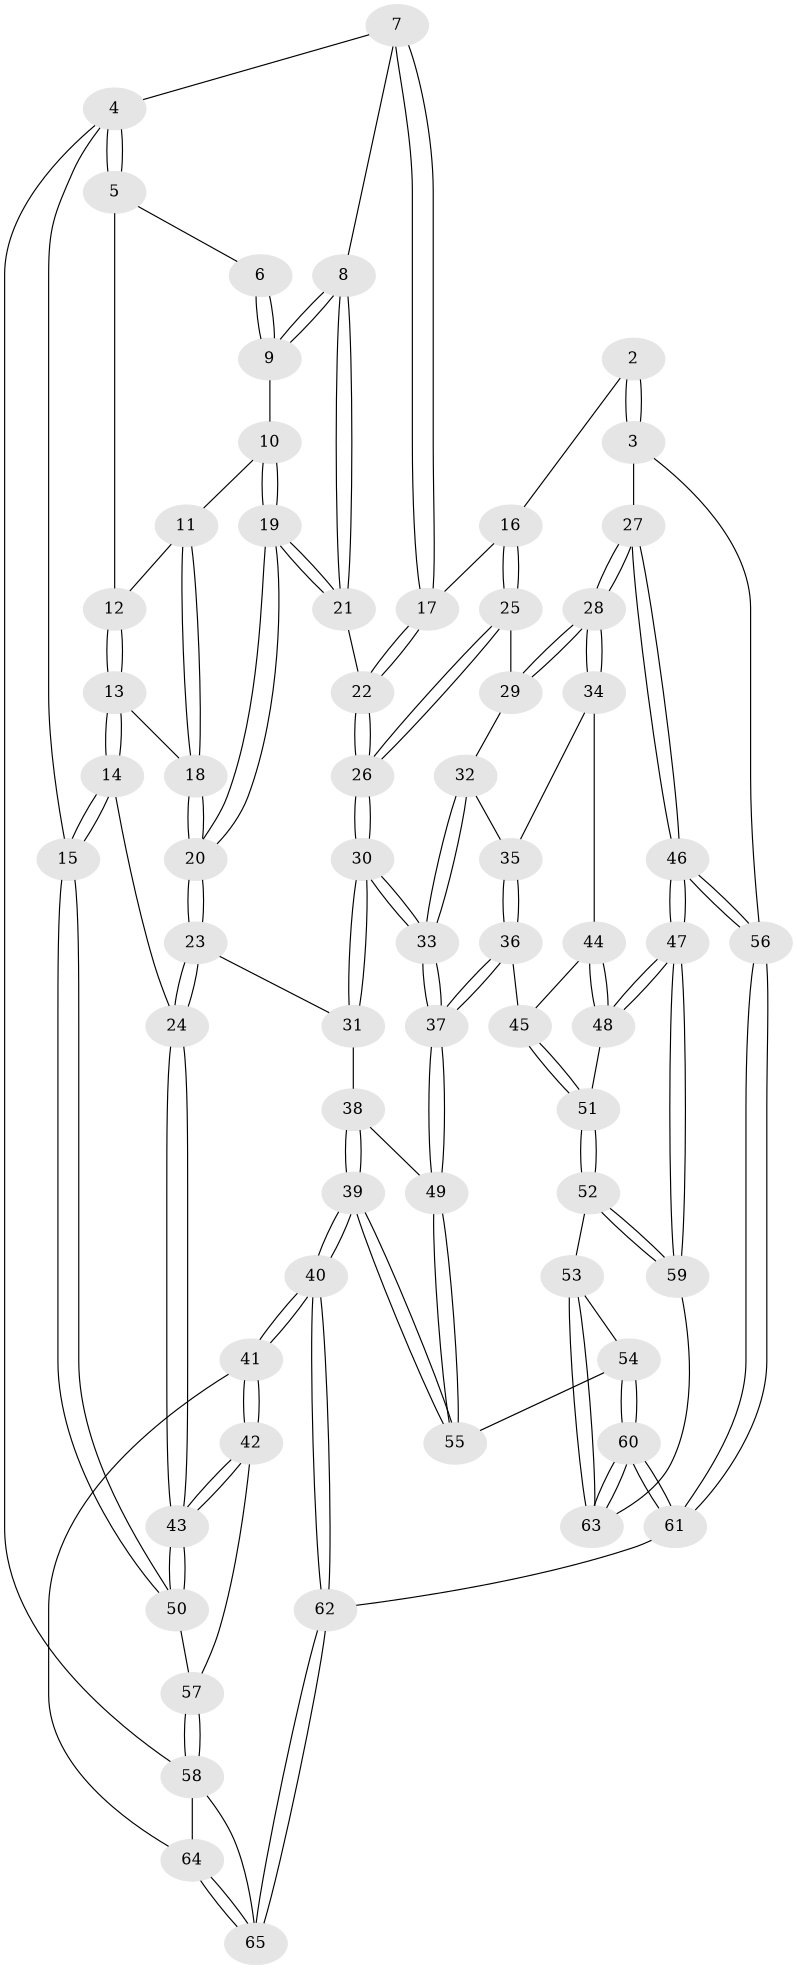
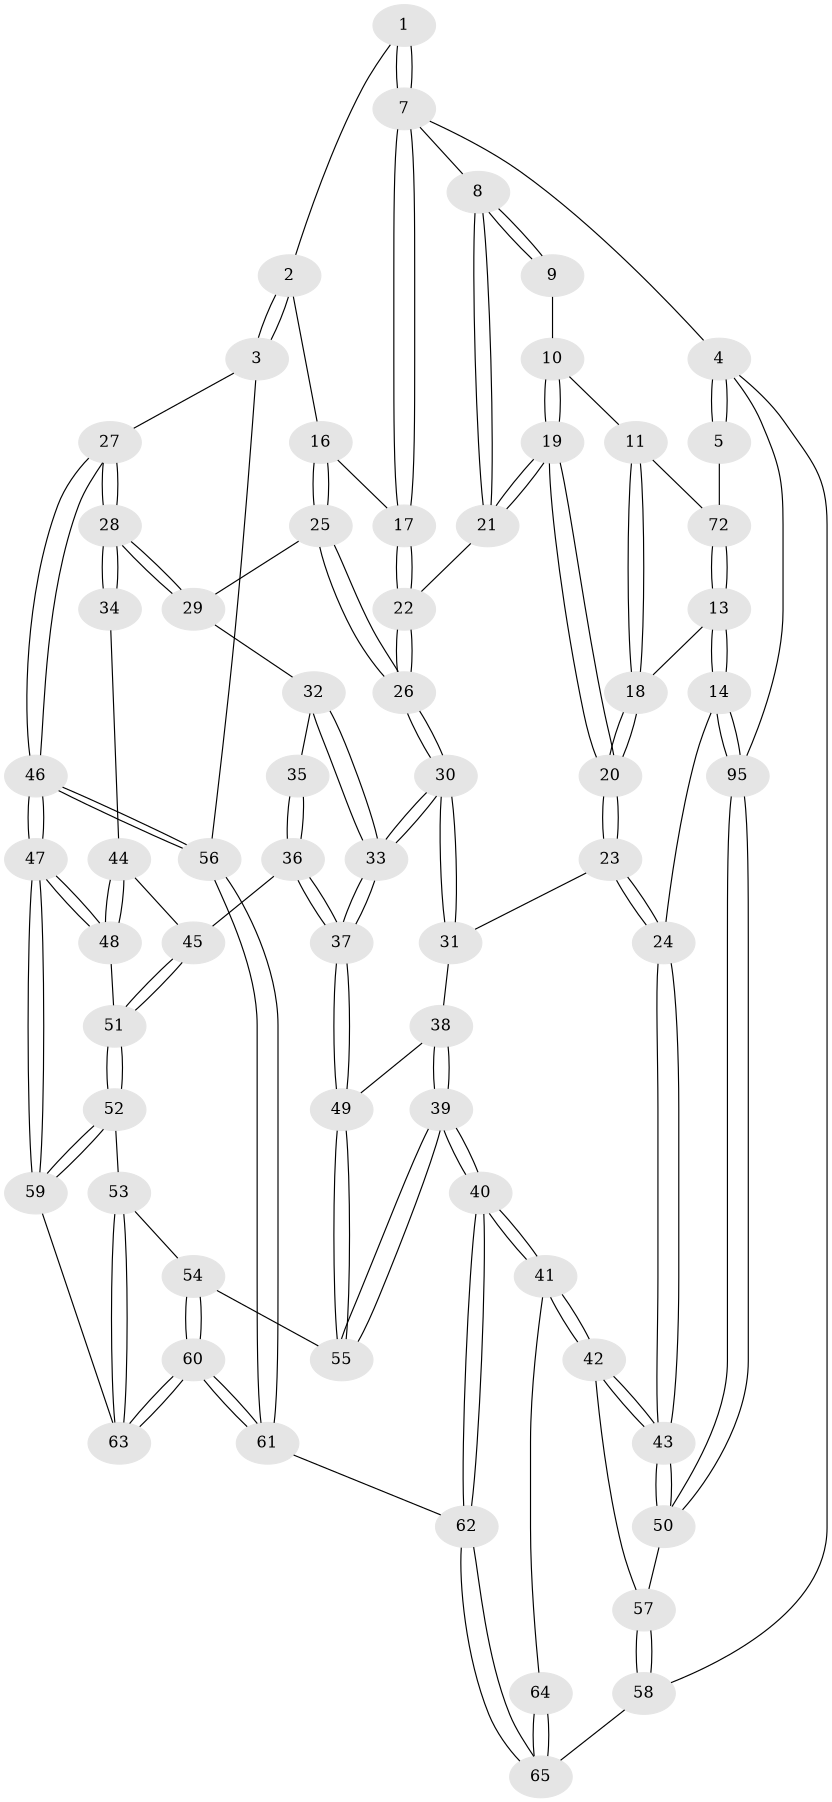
none -> (404, 25)
(261, 276) -> none
(115, 609) -> (719, 526)
(553, 776) -> none
(68, 859) -> (738, 776)
(192, 1819) -> none
